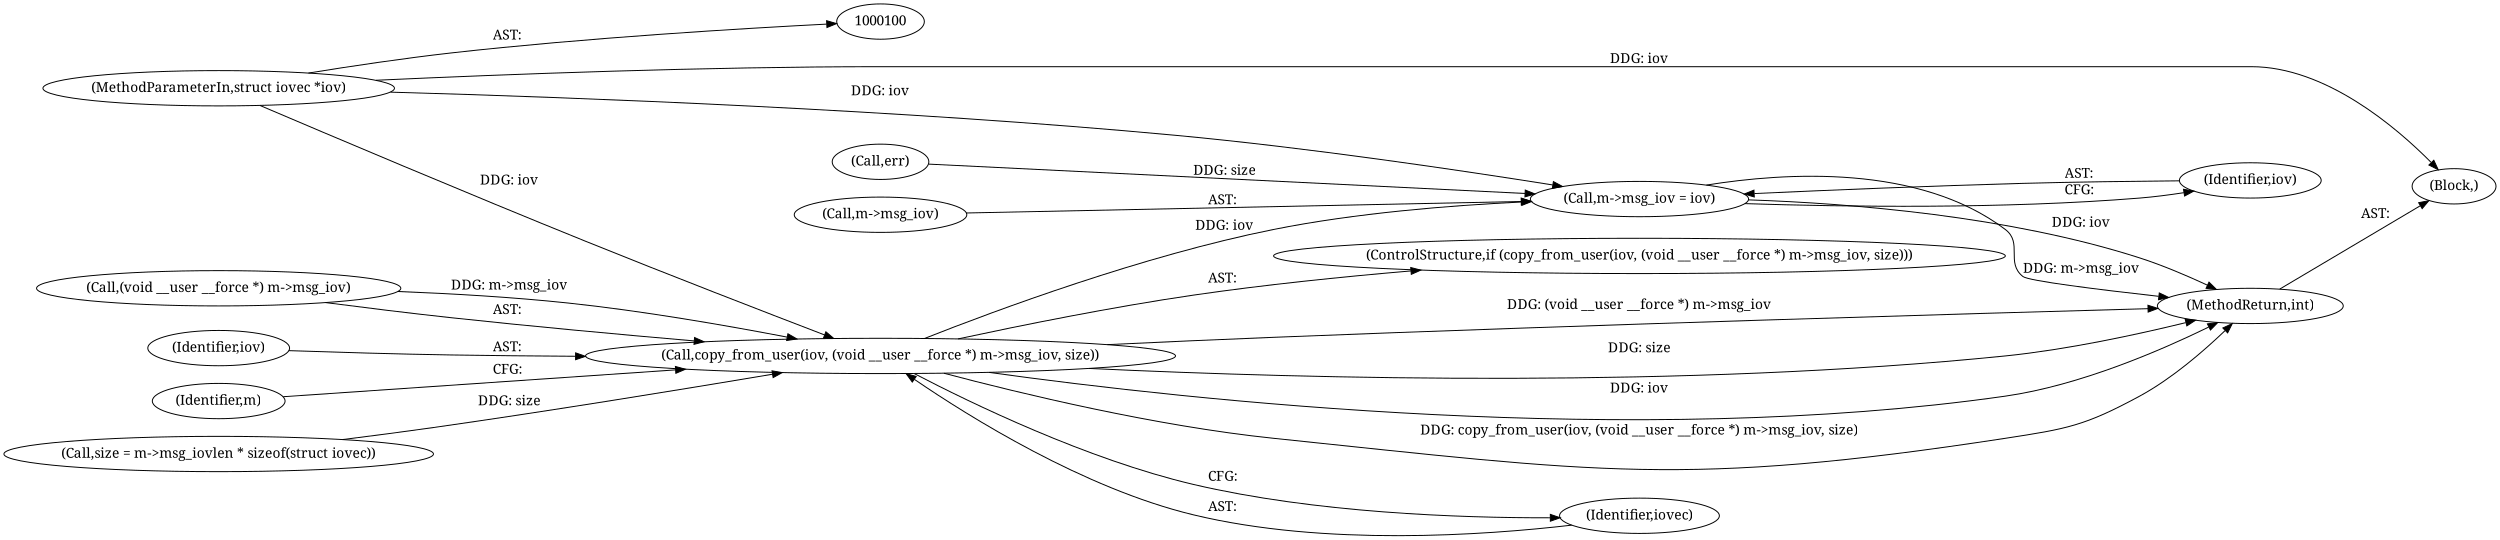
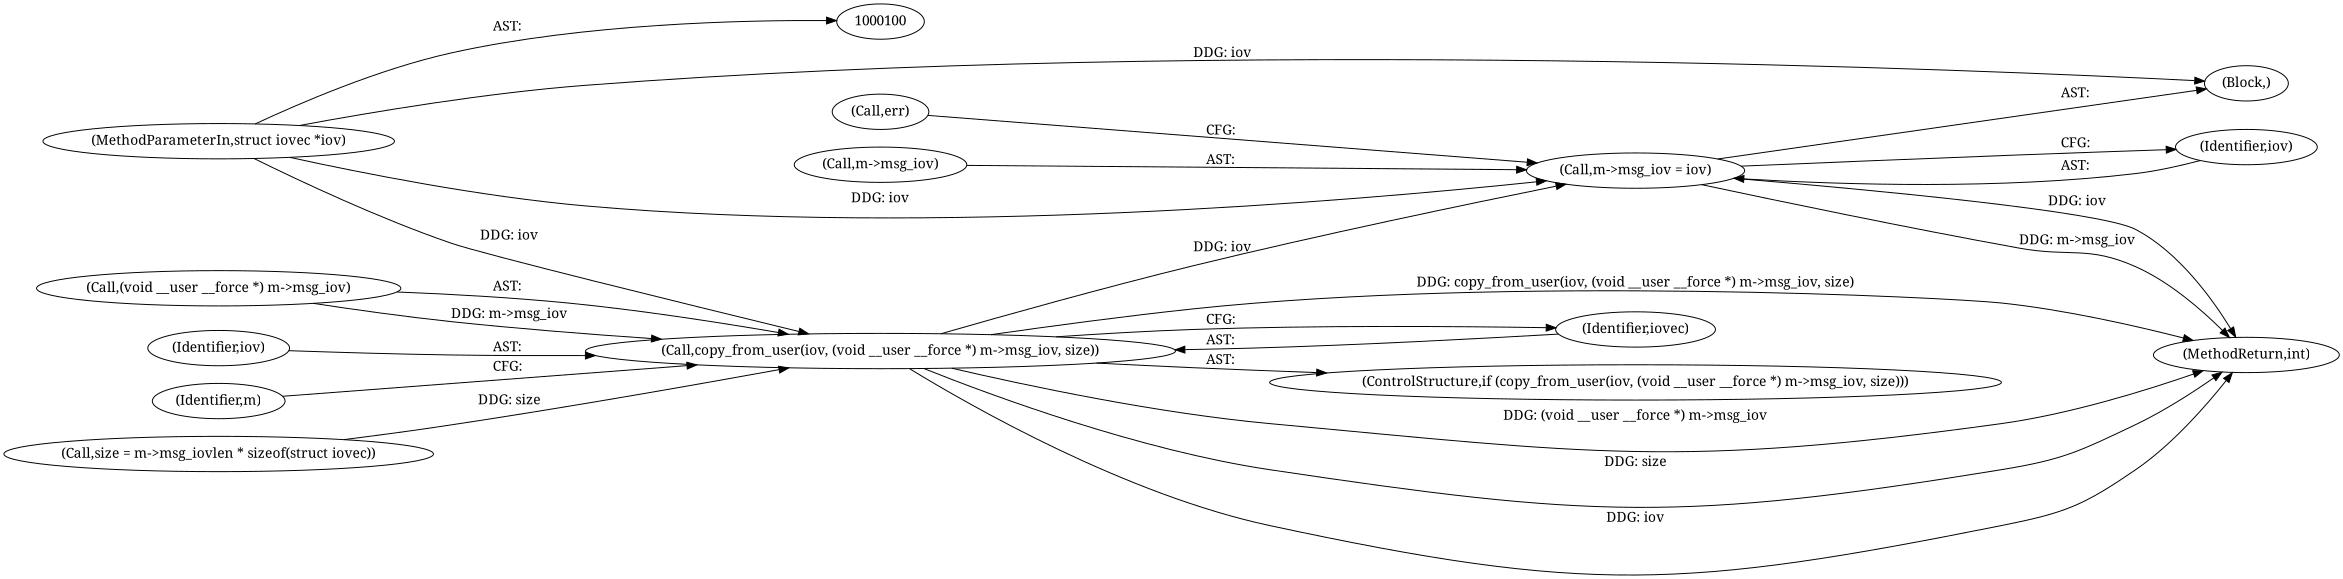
(1225, 171) -> (1223, 131)
(2350, 247) -> (1957, 125)
